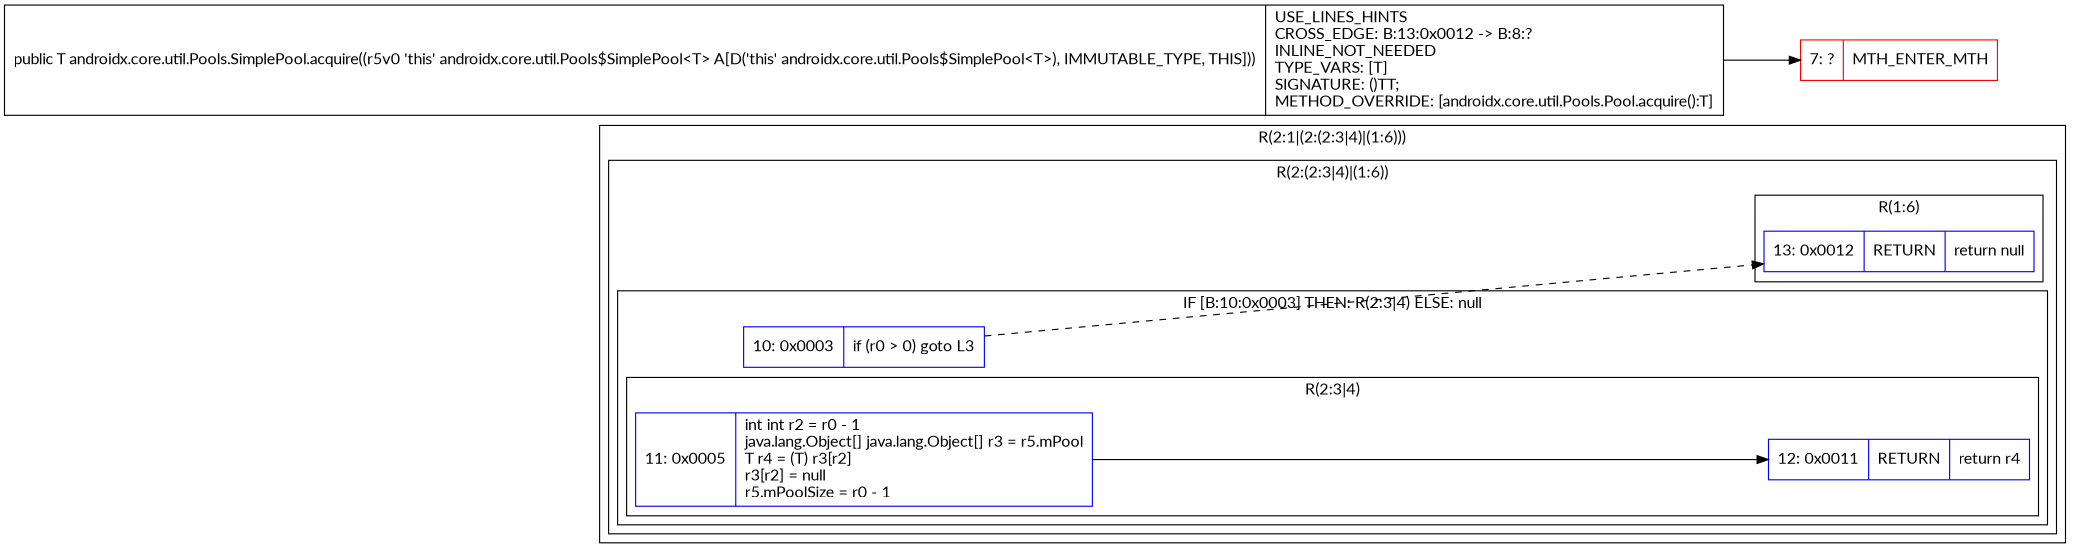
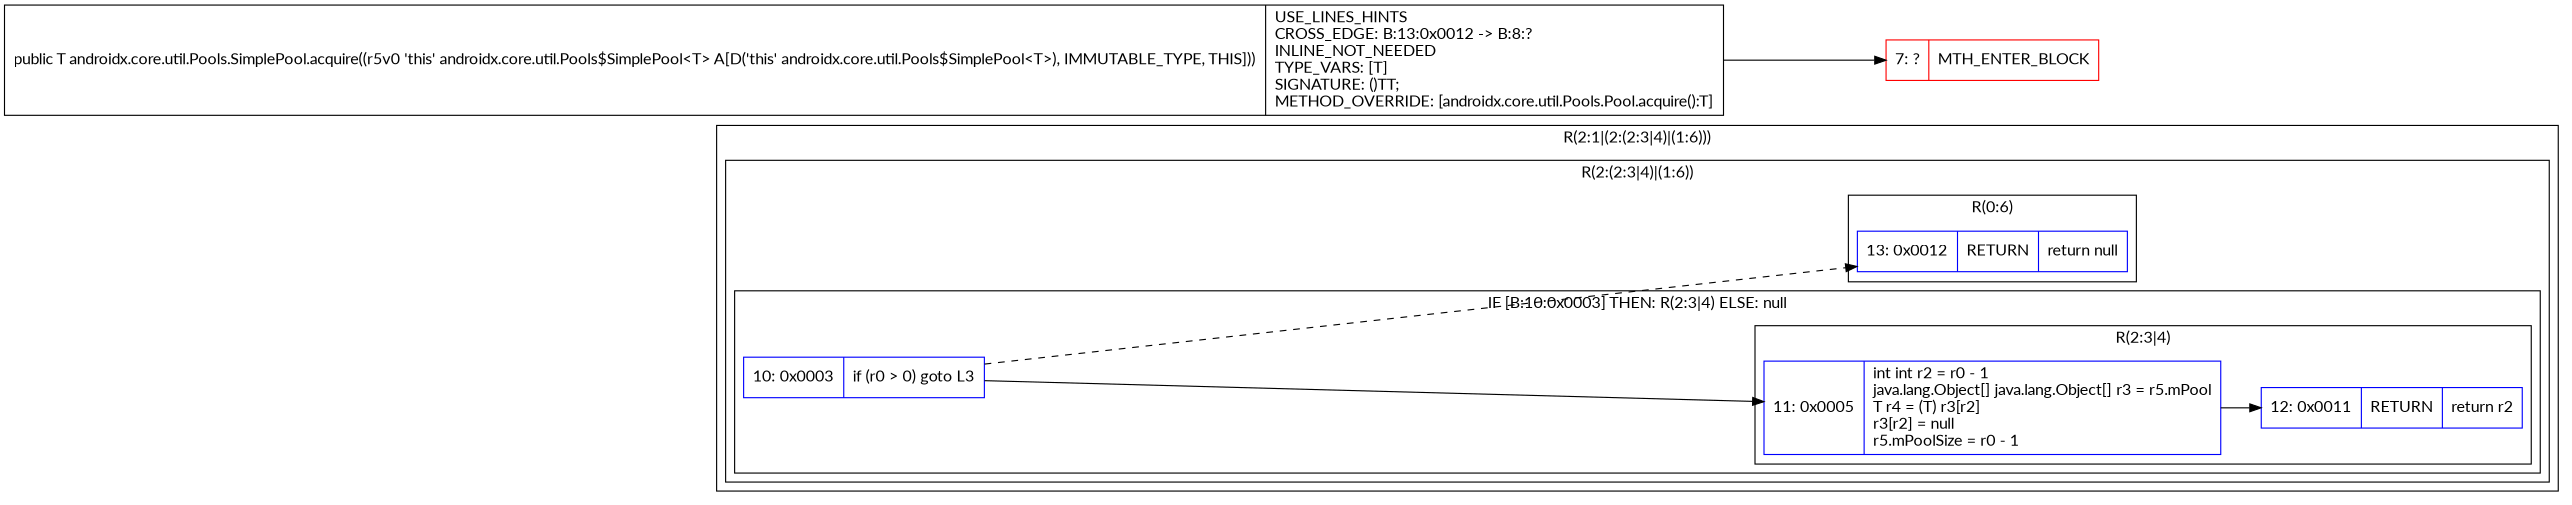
(1920, 60) -> (2014, 60)
(1899, 208) -> (1992, 208)
none -> (1368, 391)
(1990, 459) -> (2482, 407)
